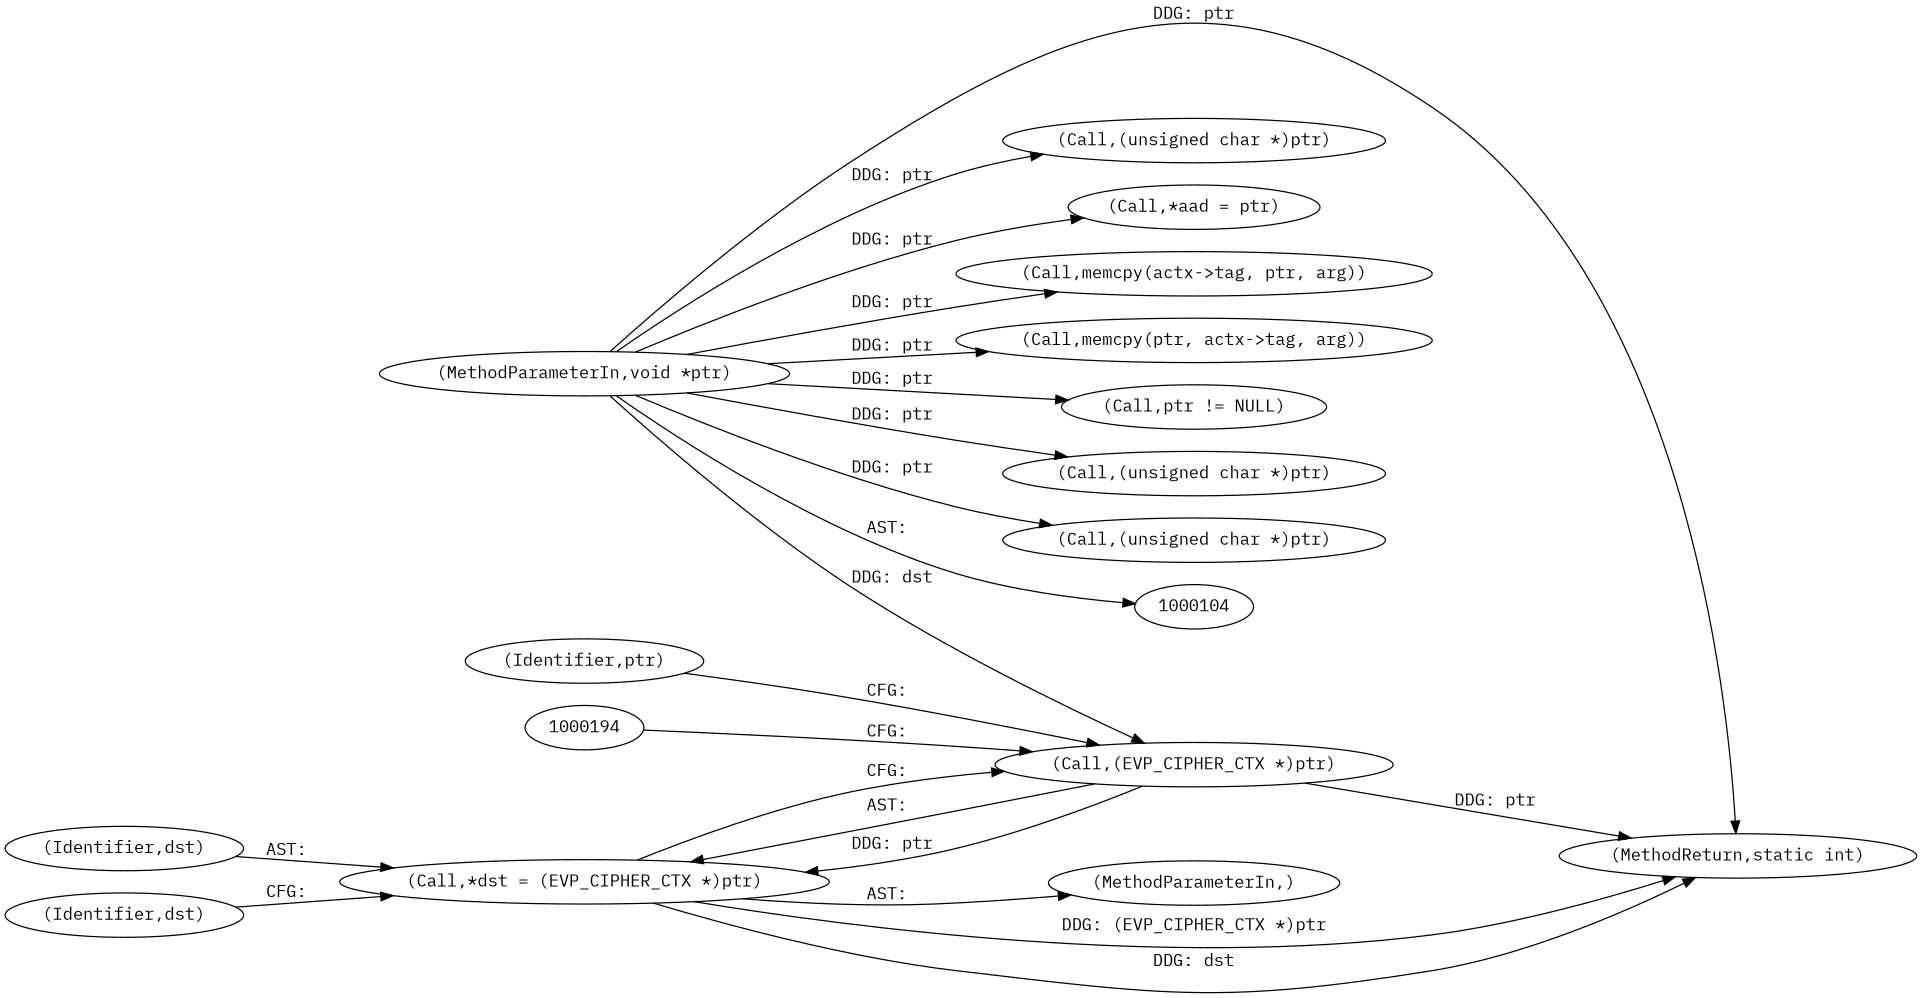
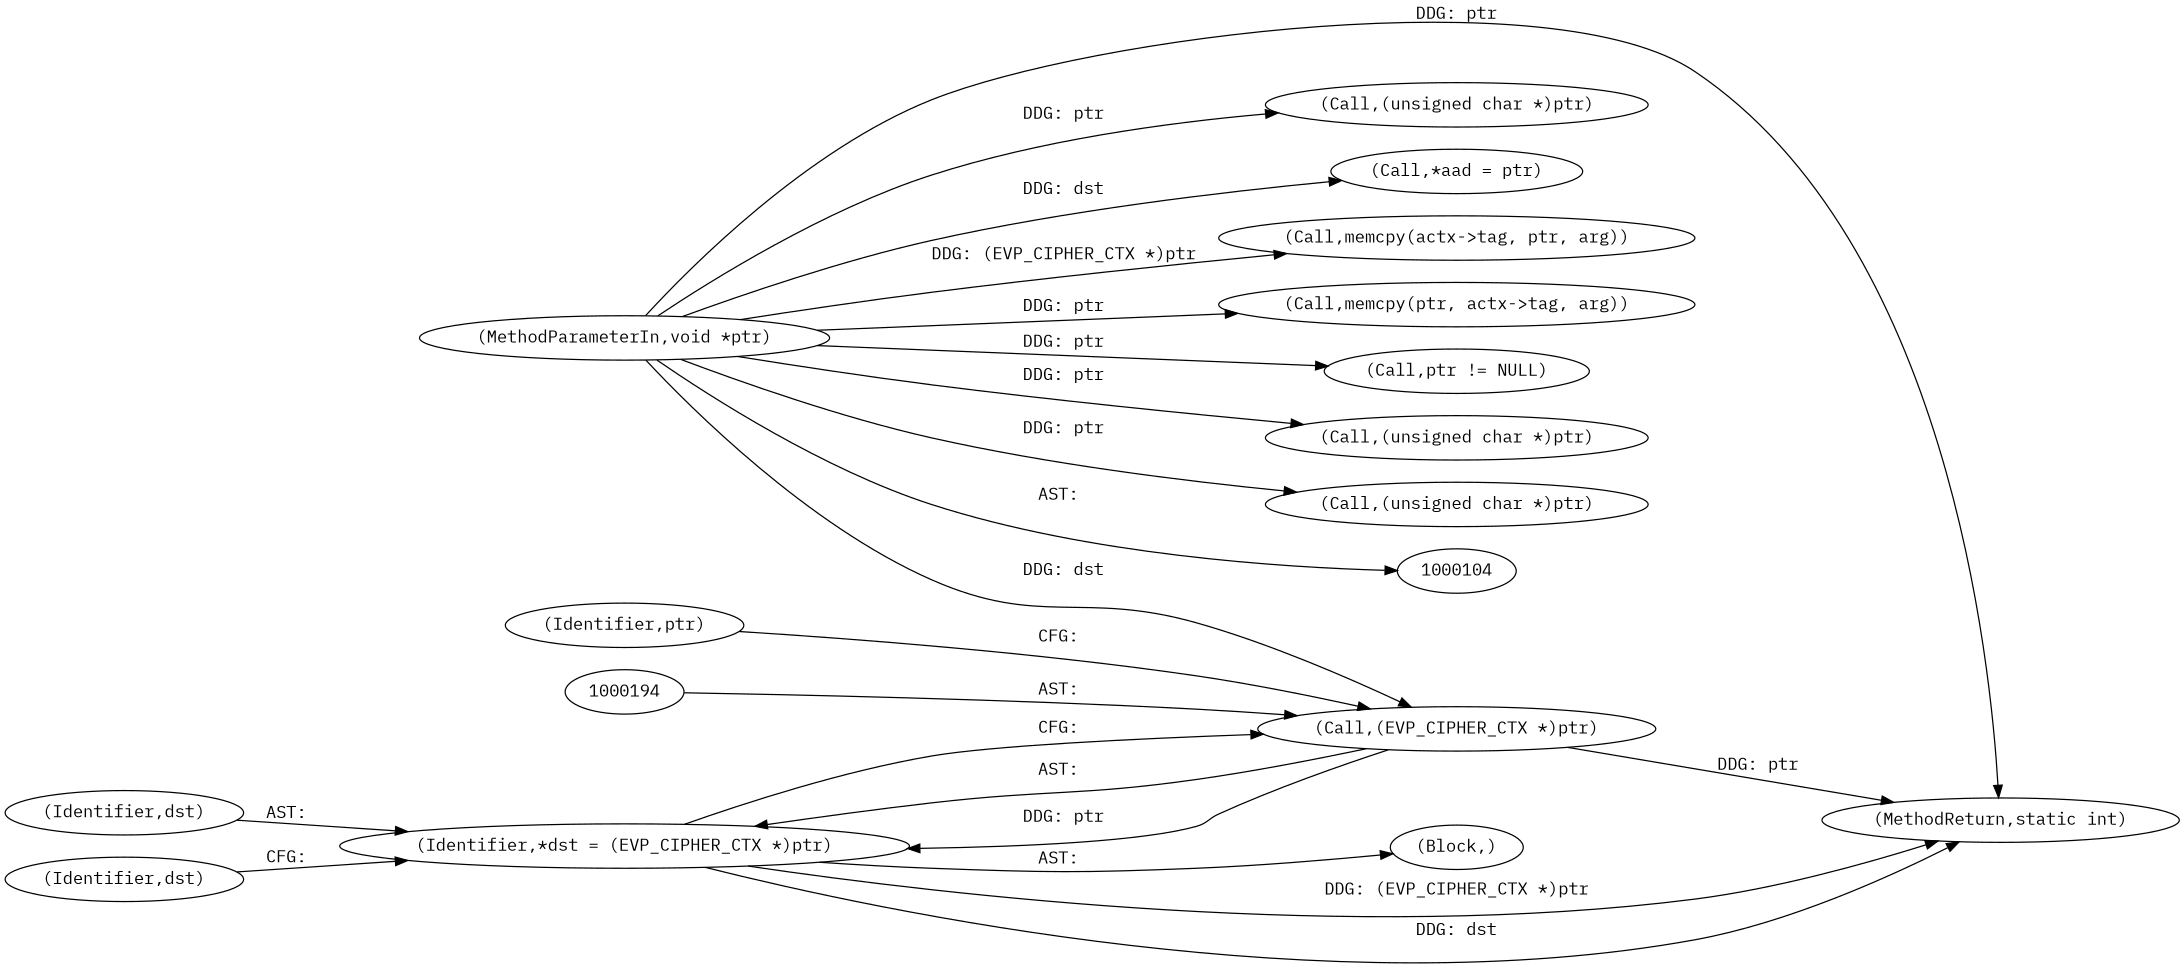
(893, 240) -> (1064, 189)
(893, 303) -> (1064, 255)
(893, 732) -> (1064, 690)
(585, 882) -> (625, 846)
(1194, 883) -> (1457, 847)
